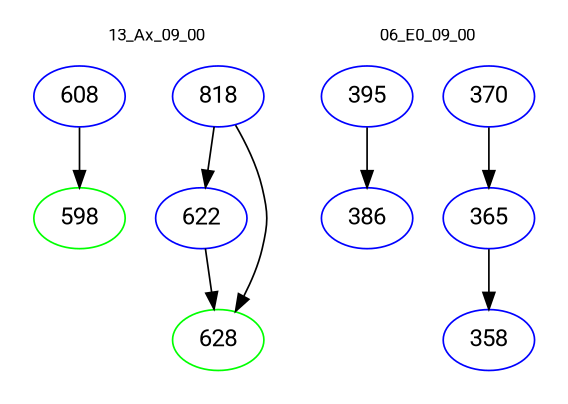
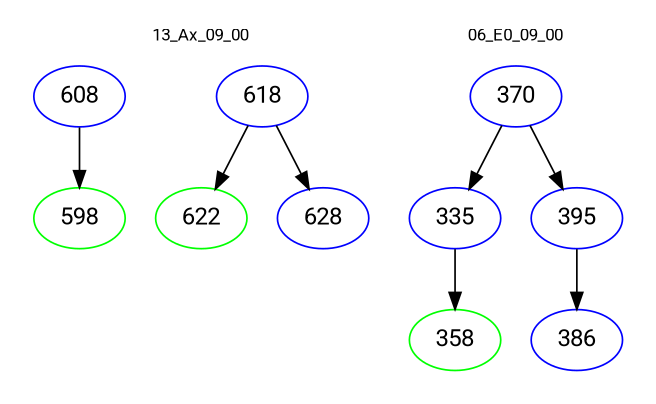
(218, 96) -> (262, 96)
none -> (543, 150)
(201, 218) -> (201, 218)
(489, 218) -> (455, 218)
(209, 270) -> none
(218, 340) -> (323, 218)
(489, 340) -> (455, 340)
